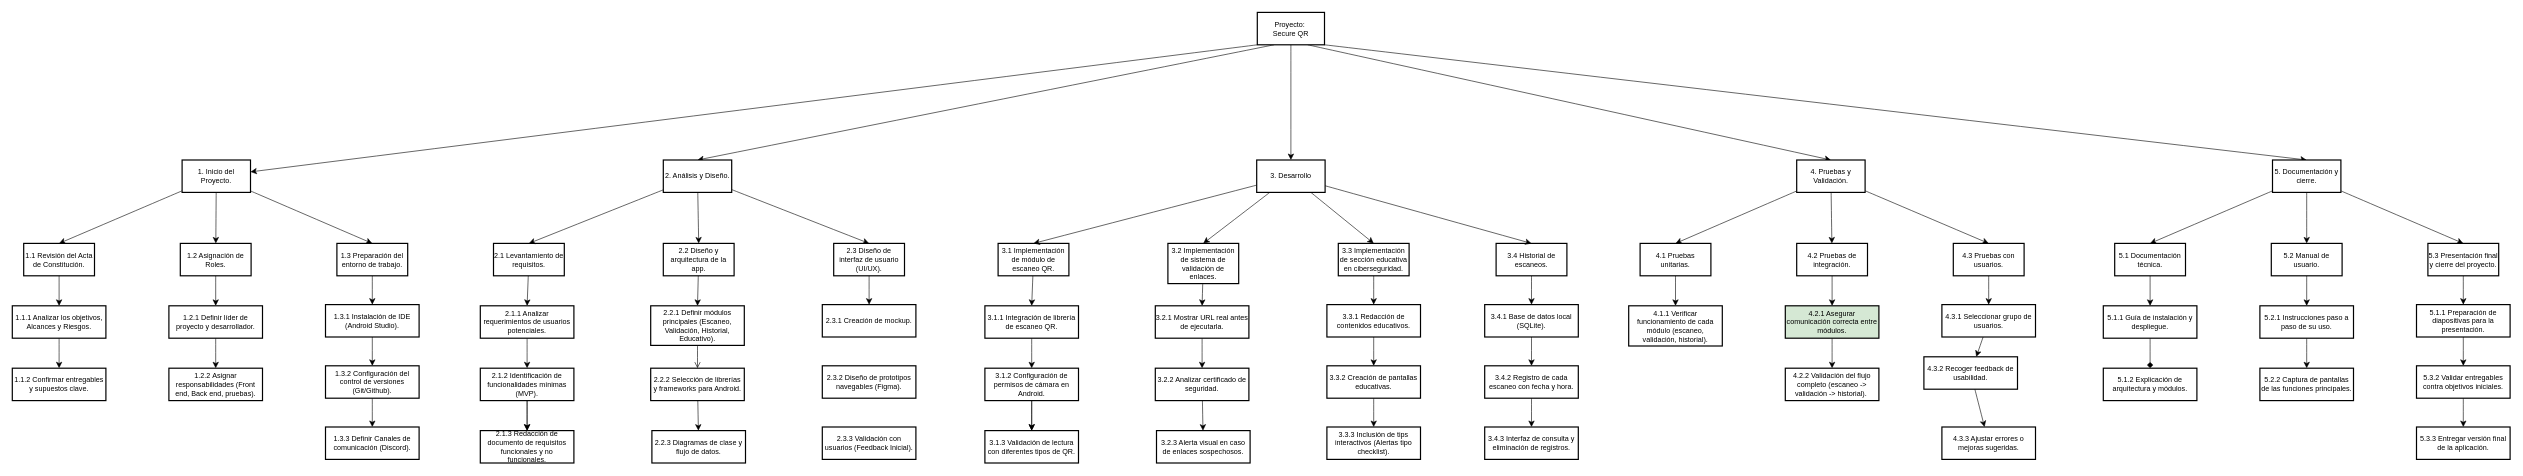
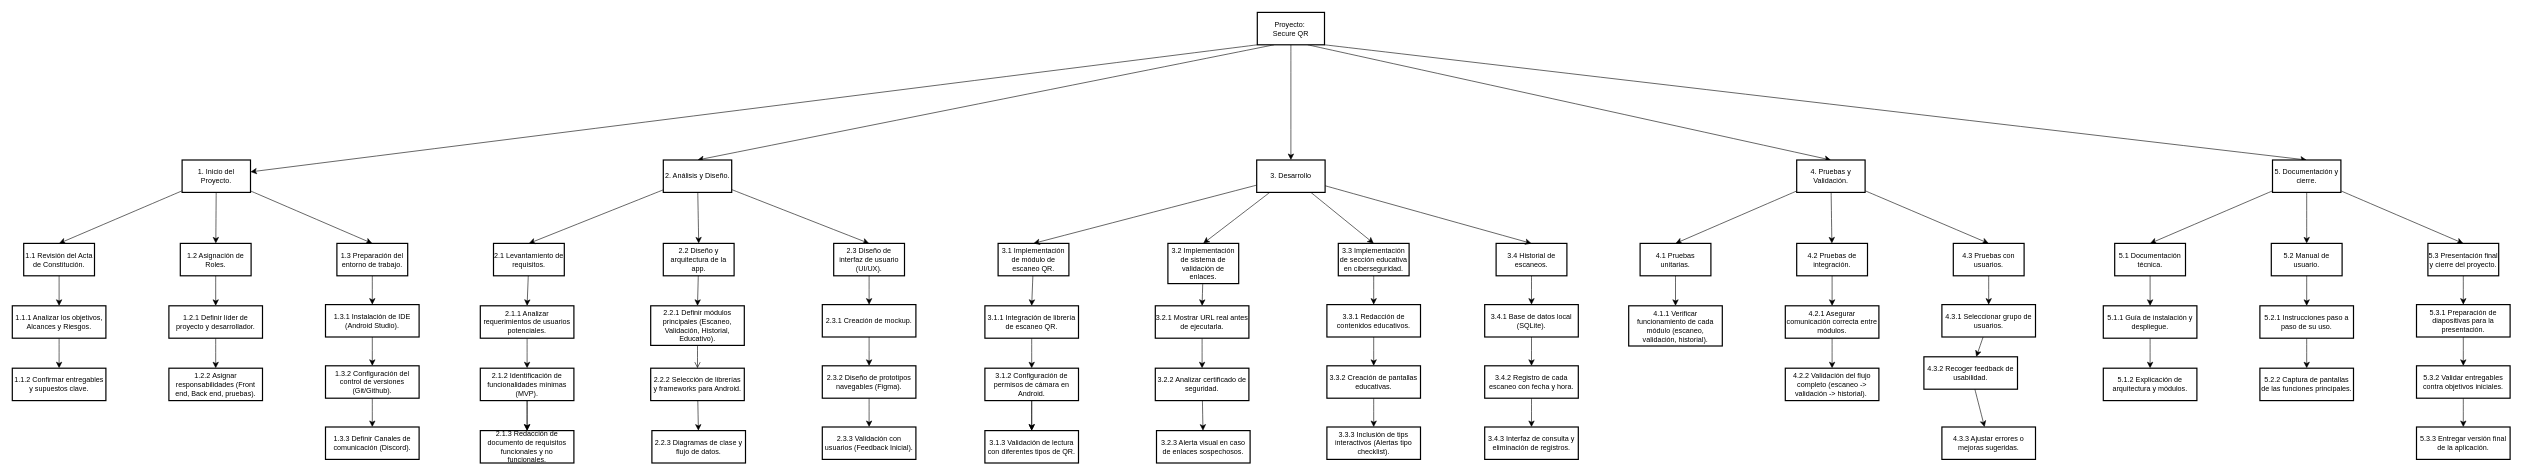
(2463, 321) -> (2463, 321)
(1832, 322) -> (1832, 322)
none -> (869, 359)
(2150, 361) -> (2150, 361)
none -> (869, 420)
